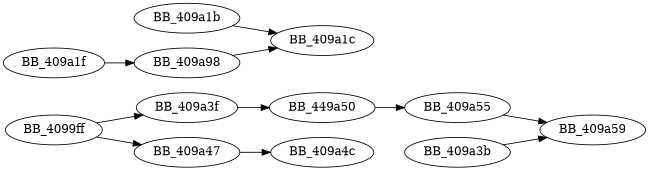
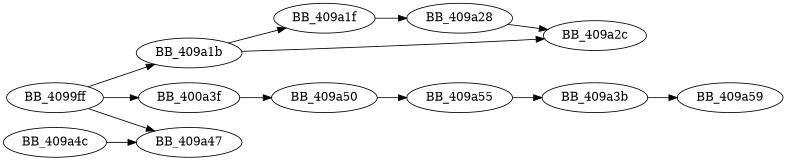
none -> (253, 37)
(322, 41) -> (595, 36)
(187, 63) -> (460, 18)
none -> (117, 77)
(187, 108) -> (189, 98)
(322, 108) -> (324, 98)
(521, 118) -> (523, 98)
(251, 152) -> (117, 142)
